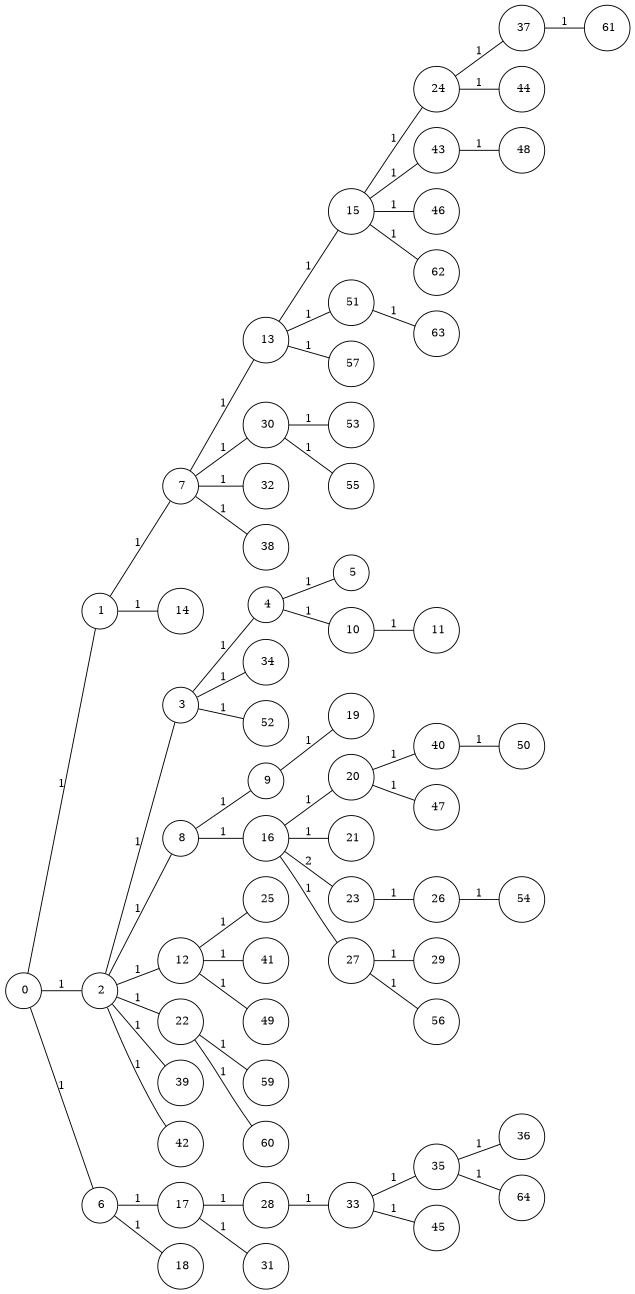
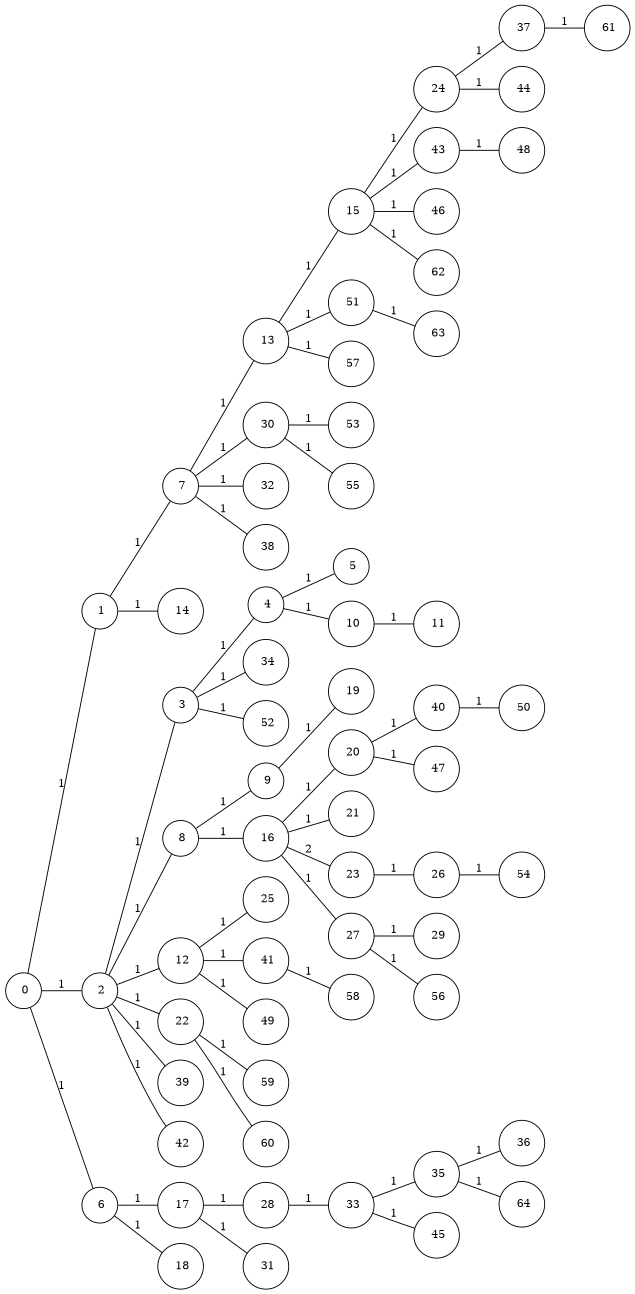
none -> (351, 997)
